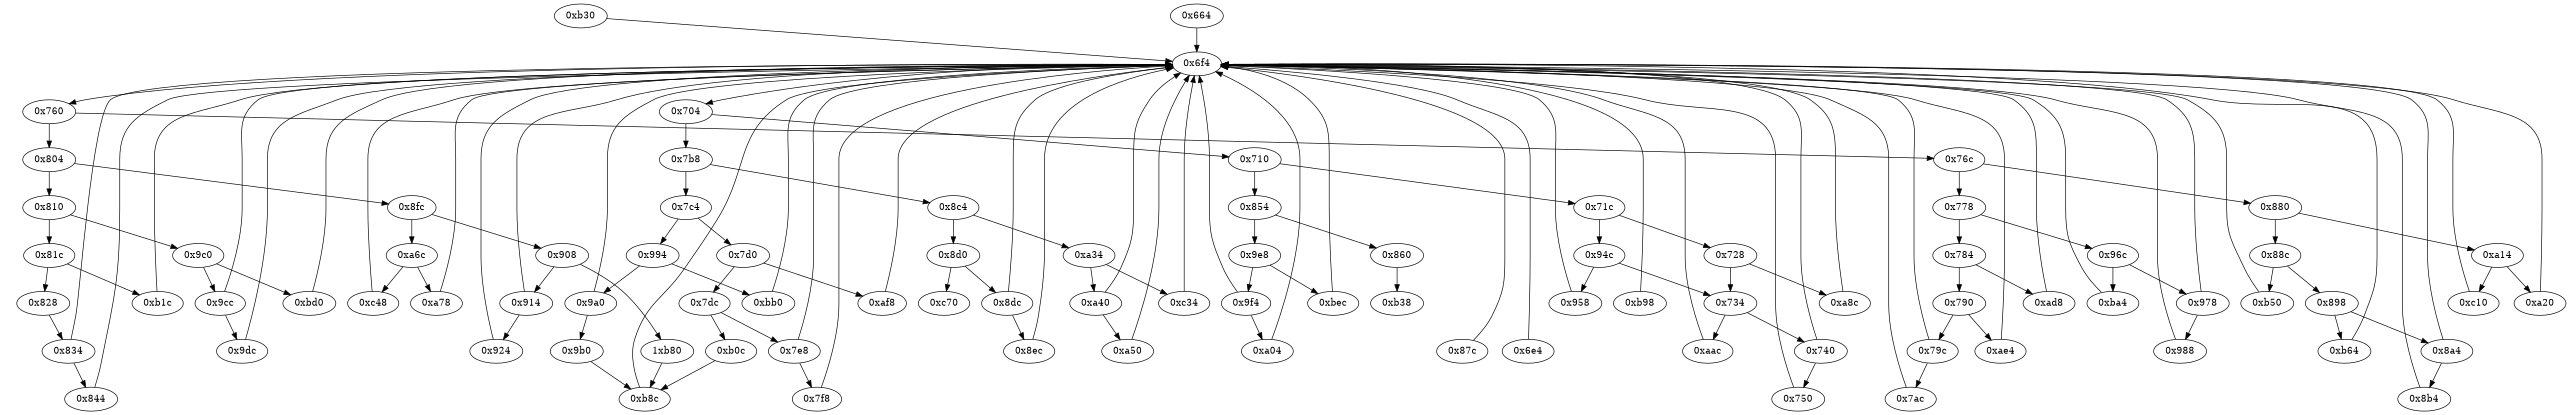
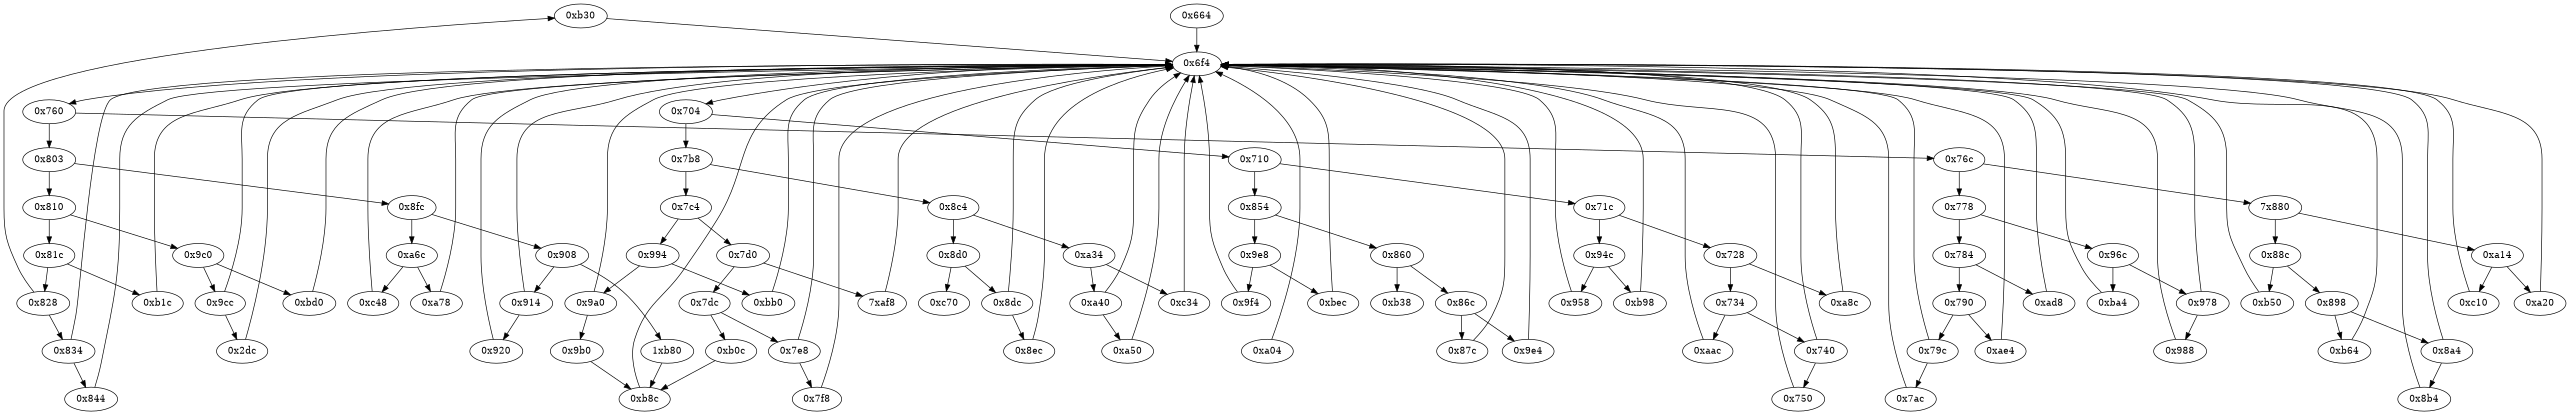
none -> (176, 55)
(49, 160) -> (49, 160)
(2275, 208) -> (2275, 208)
(1662, 278) -> (1617, 277)
(882, 303) -> (882, 303)
none -> (1461, 303)
(1255, 324) -> none
(242, 351) -> (242, 351)
(496, 351) -> (496, 351)
(1528, 351) -> (1528, 351)
